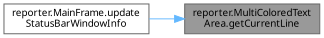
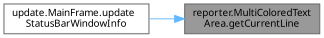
(76, 19) -> (76, 19)
